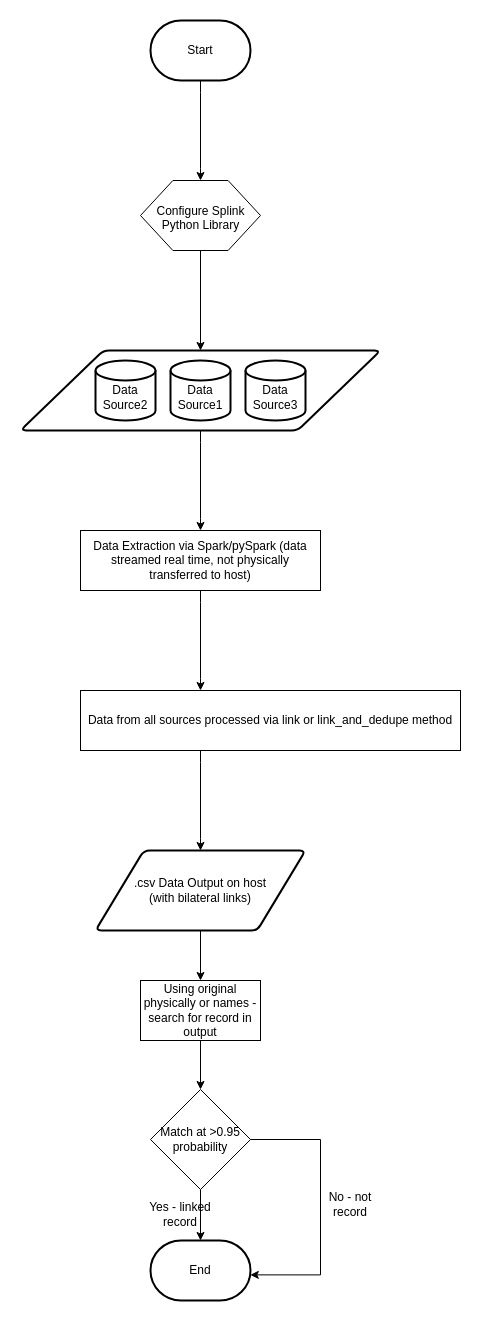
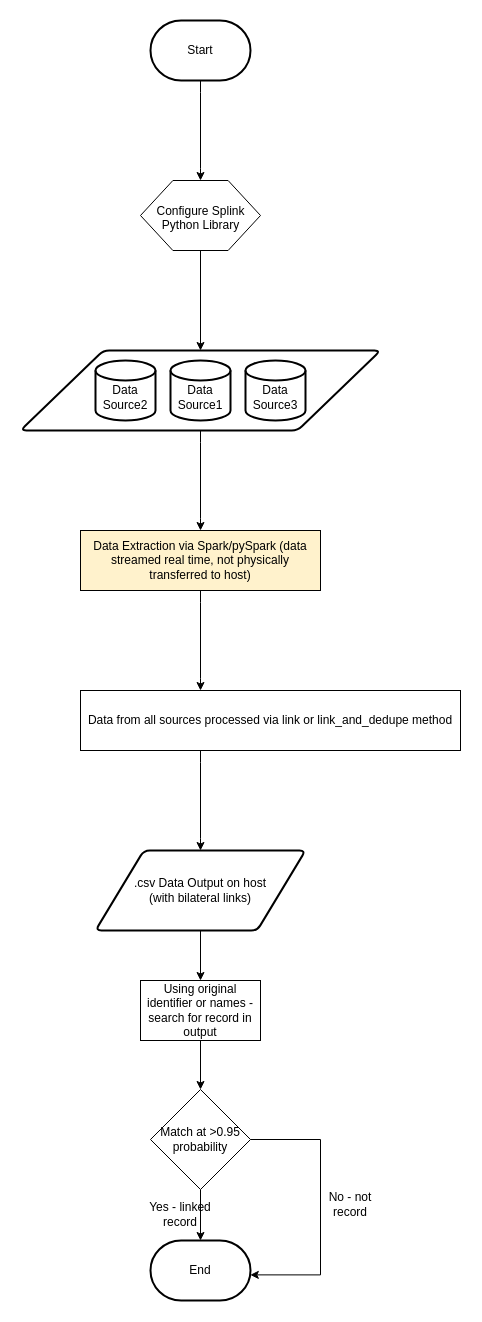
(201, 561) -> (201, 561)
(201, 1011) -> (201, 1011)
